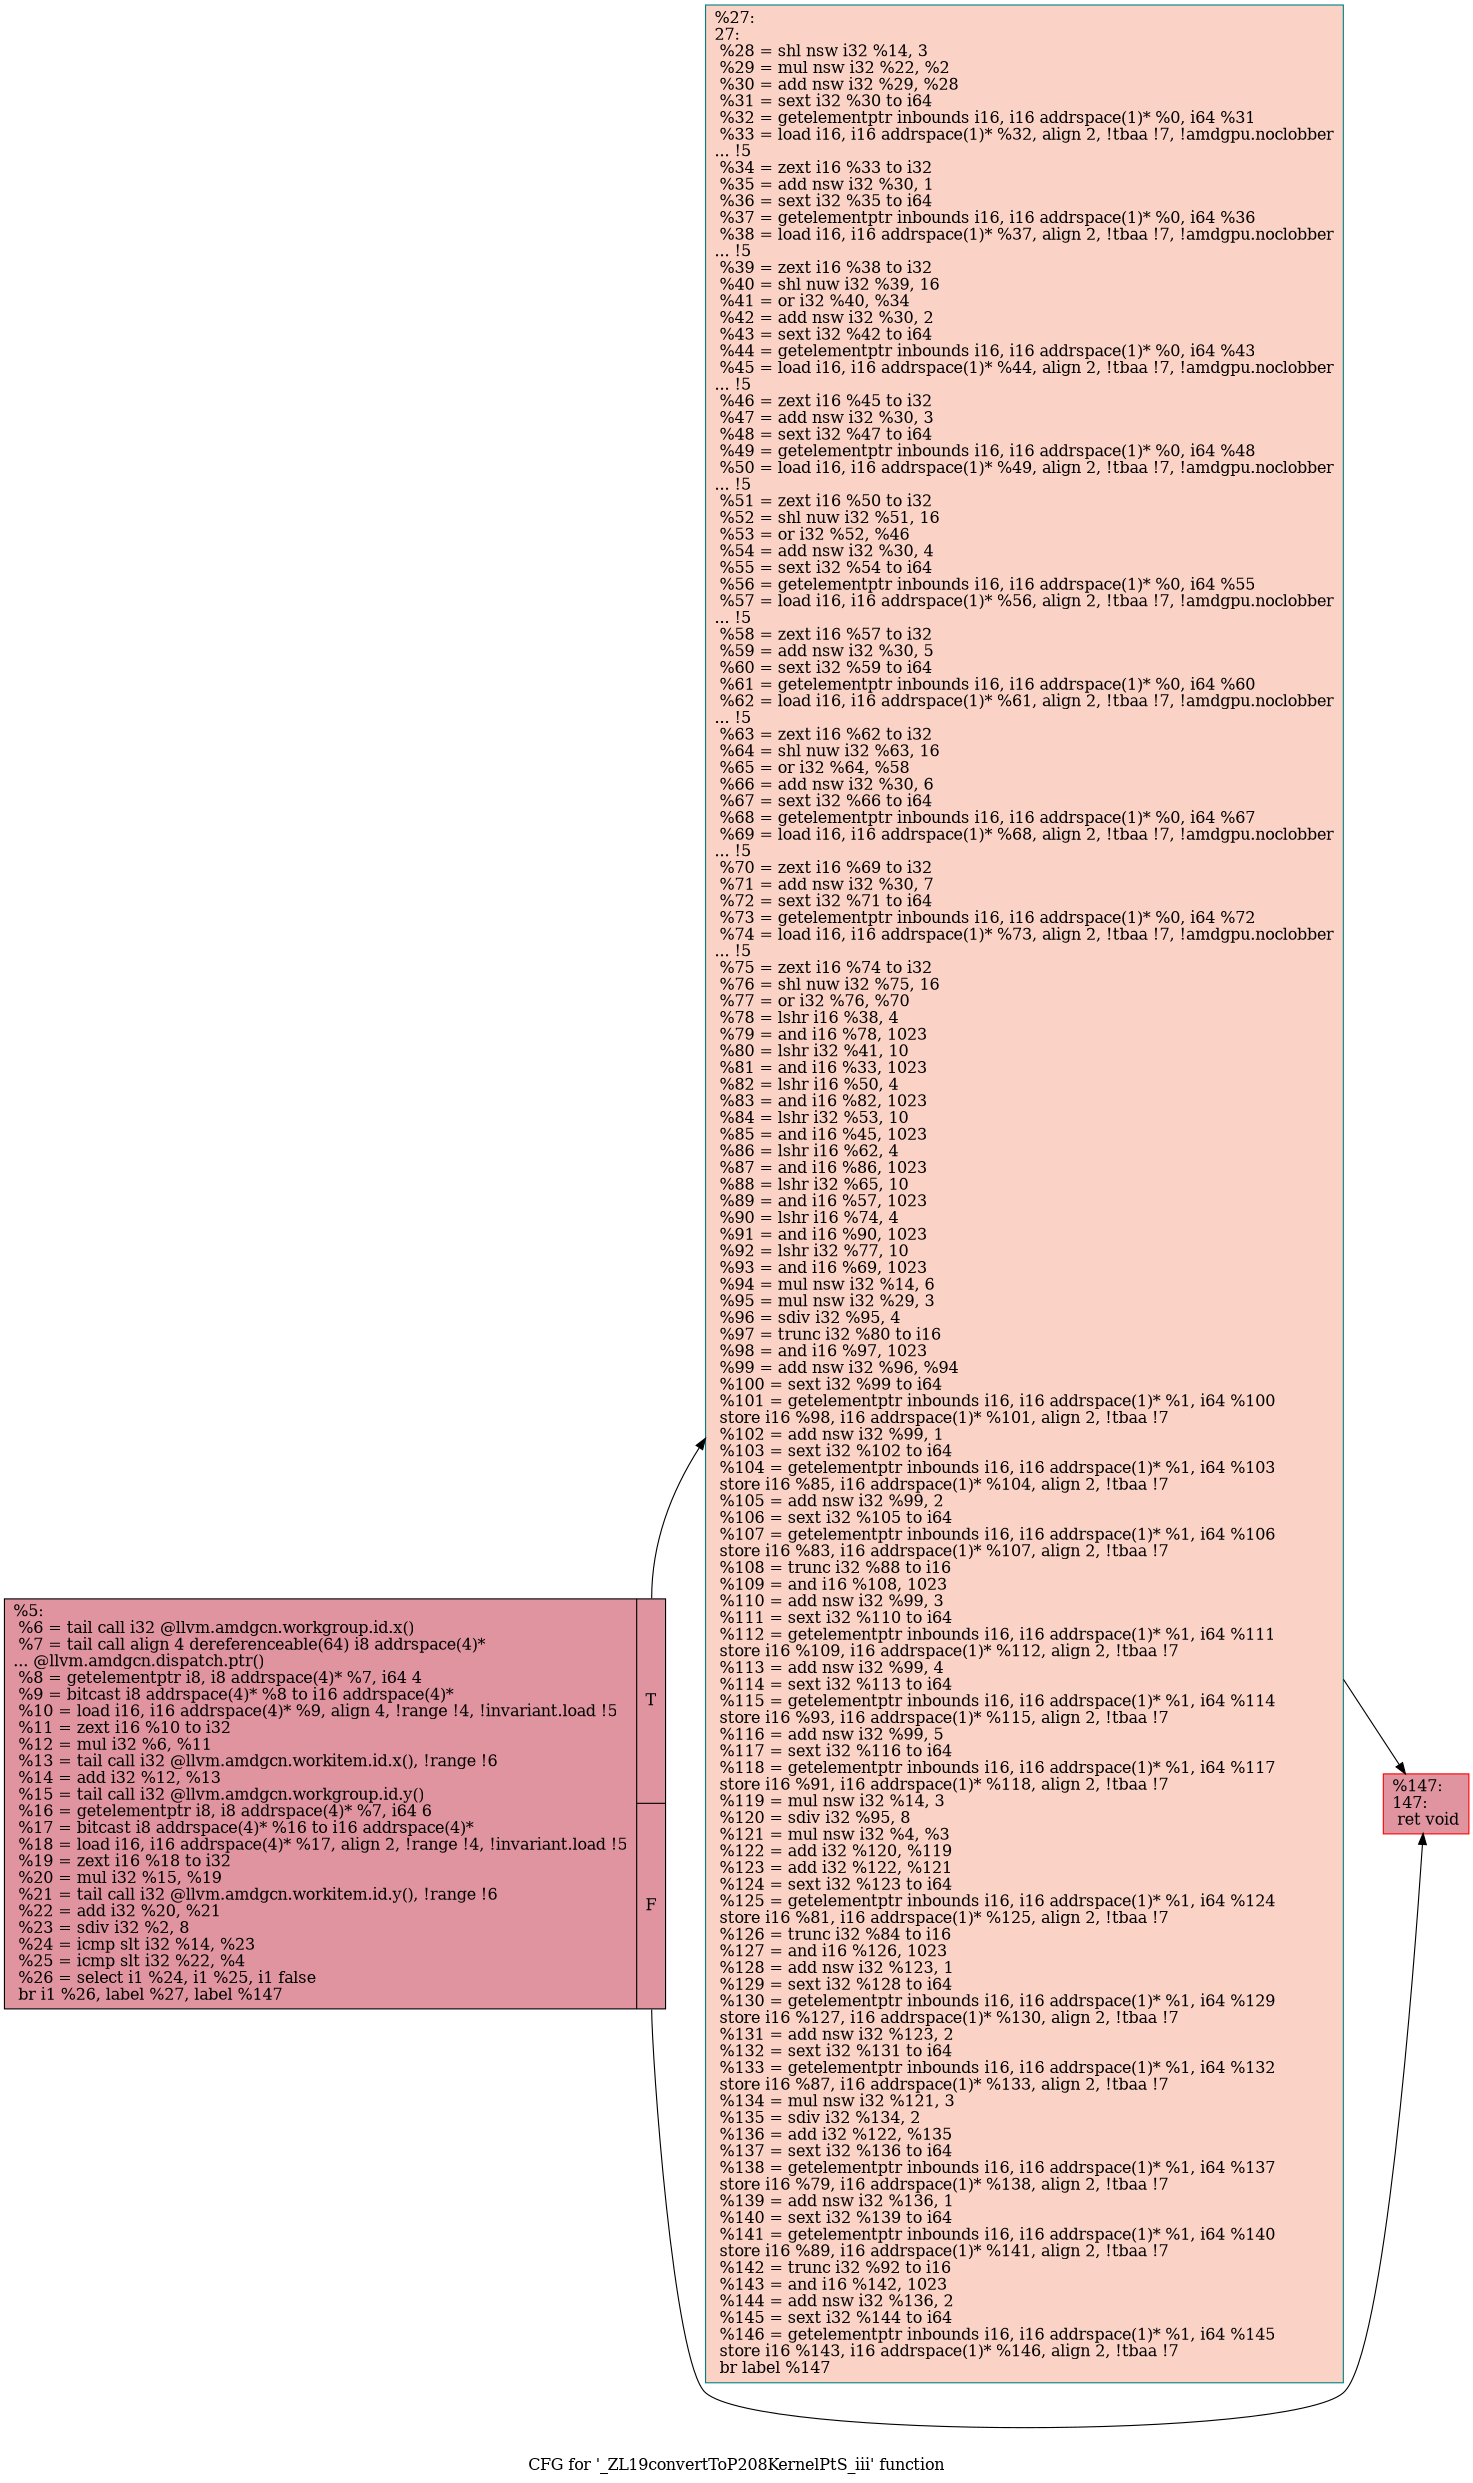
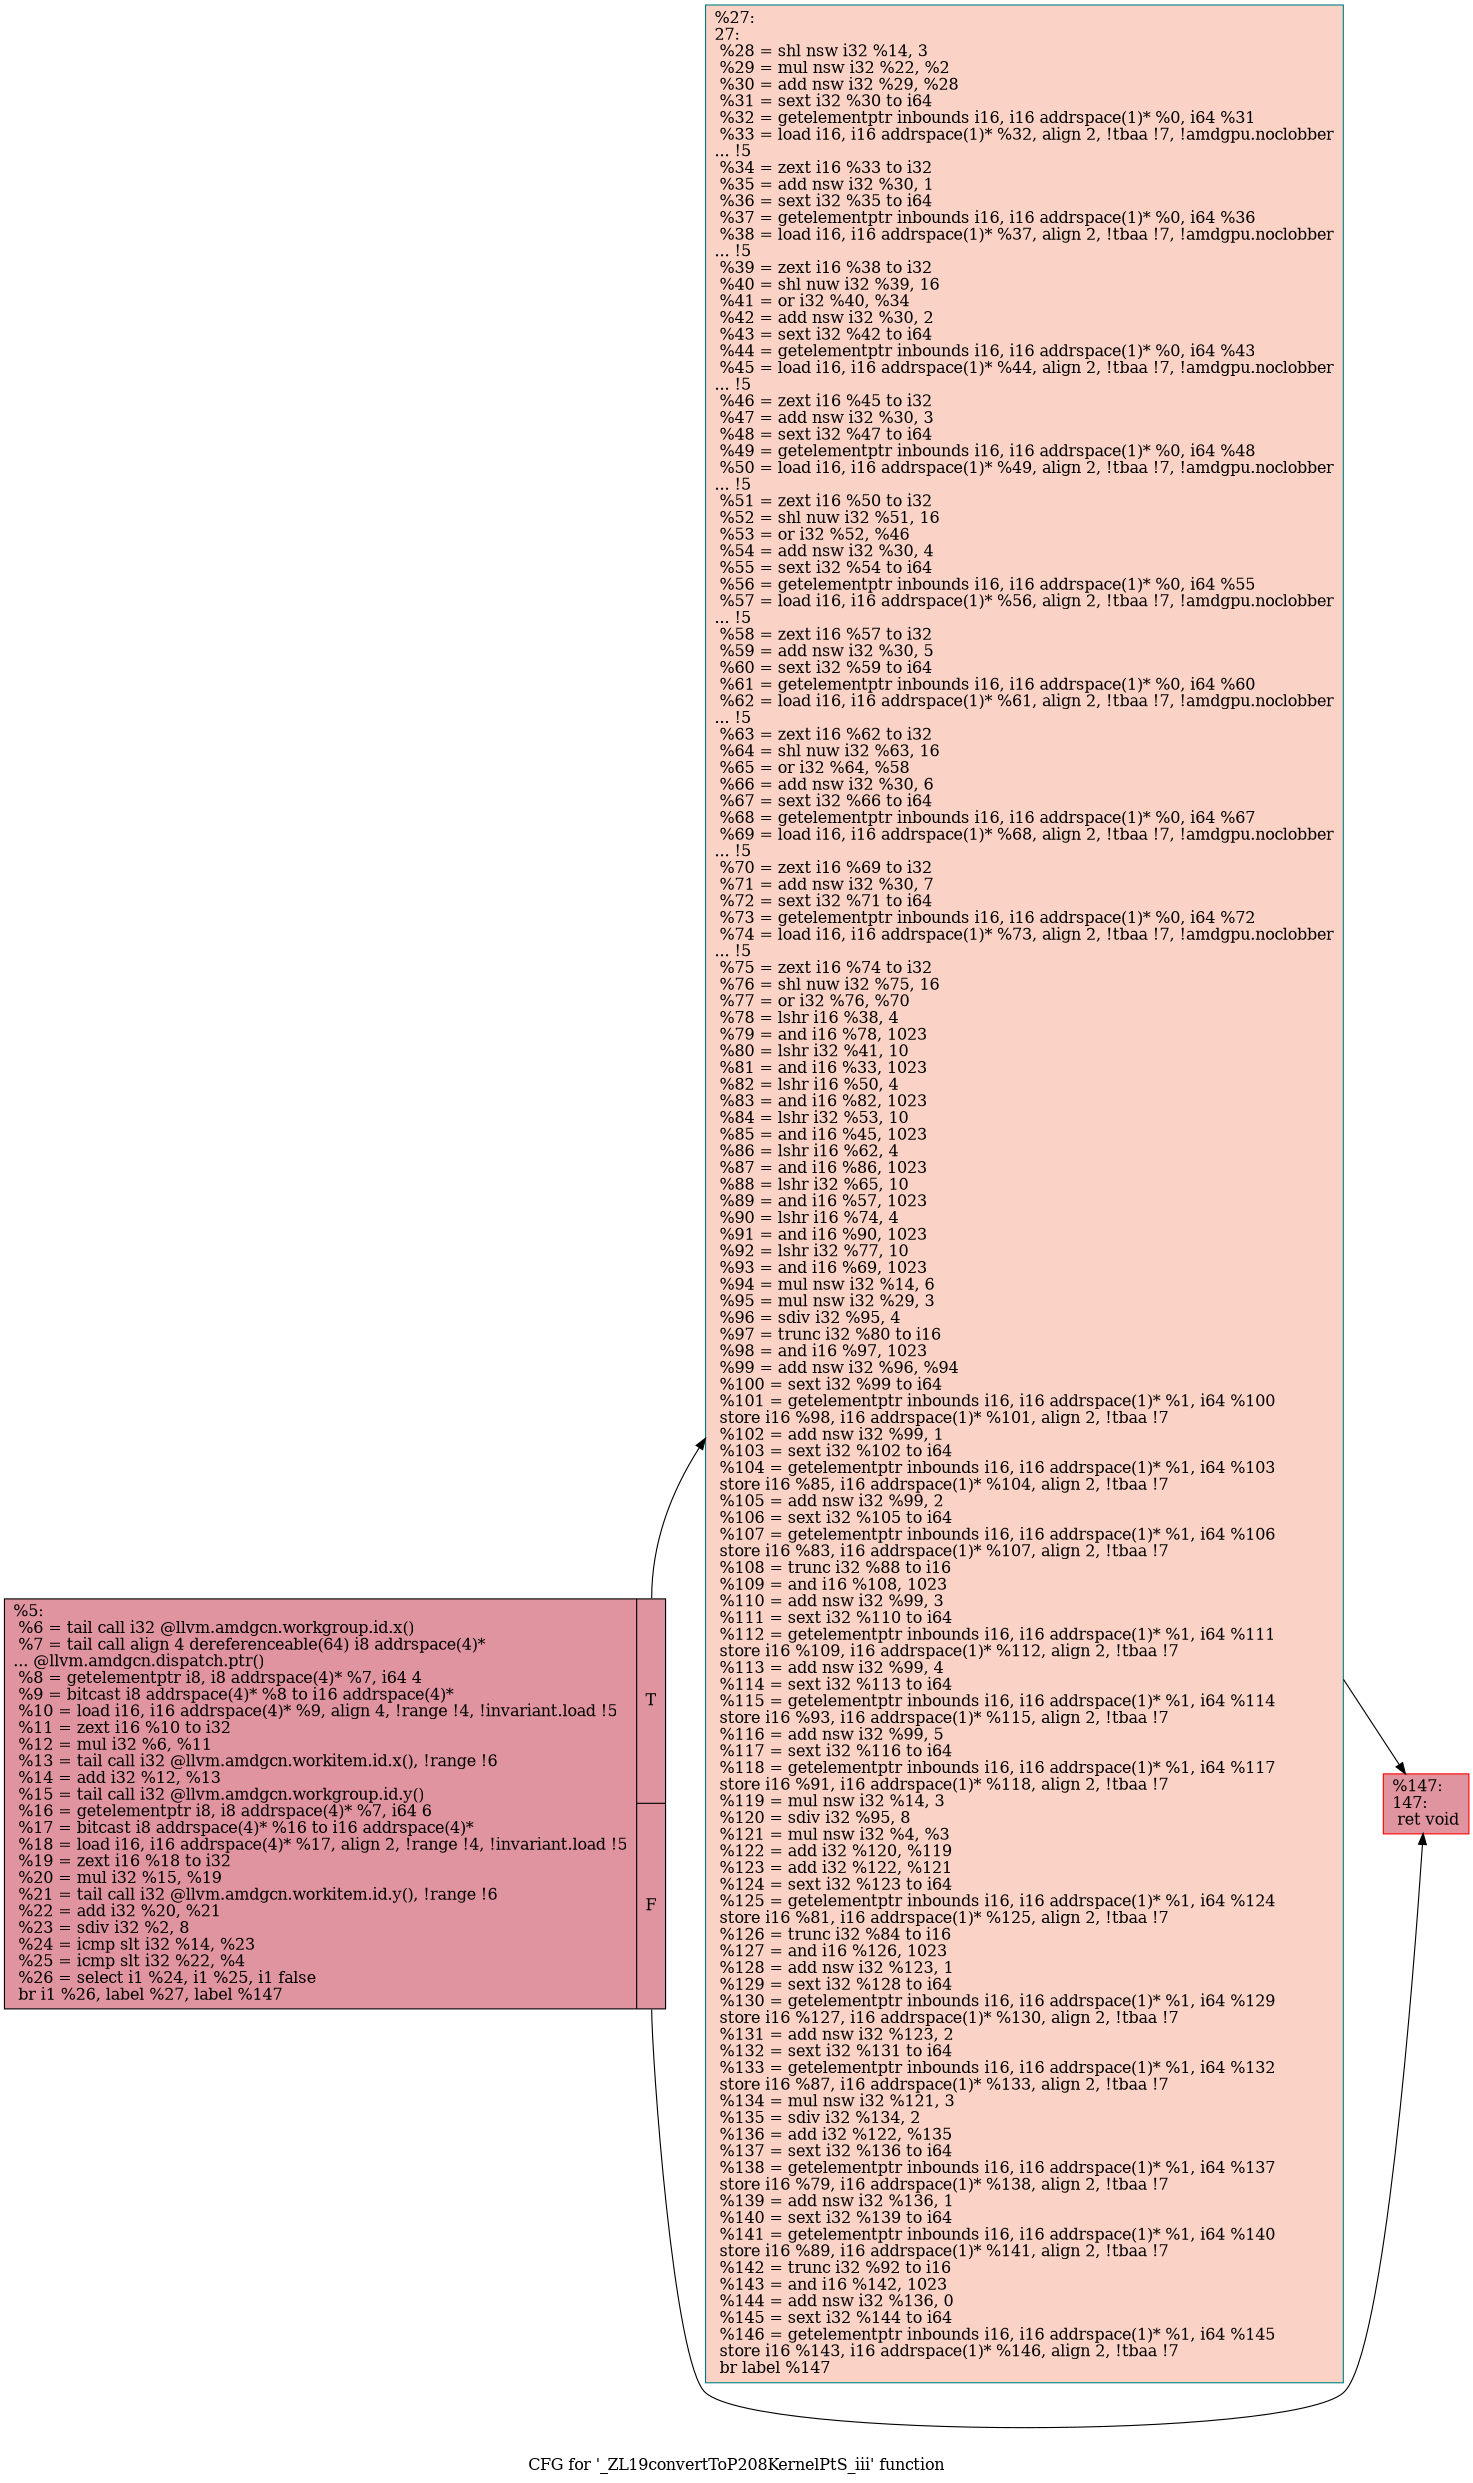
(834, 2302) -> (834, 2302)
